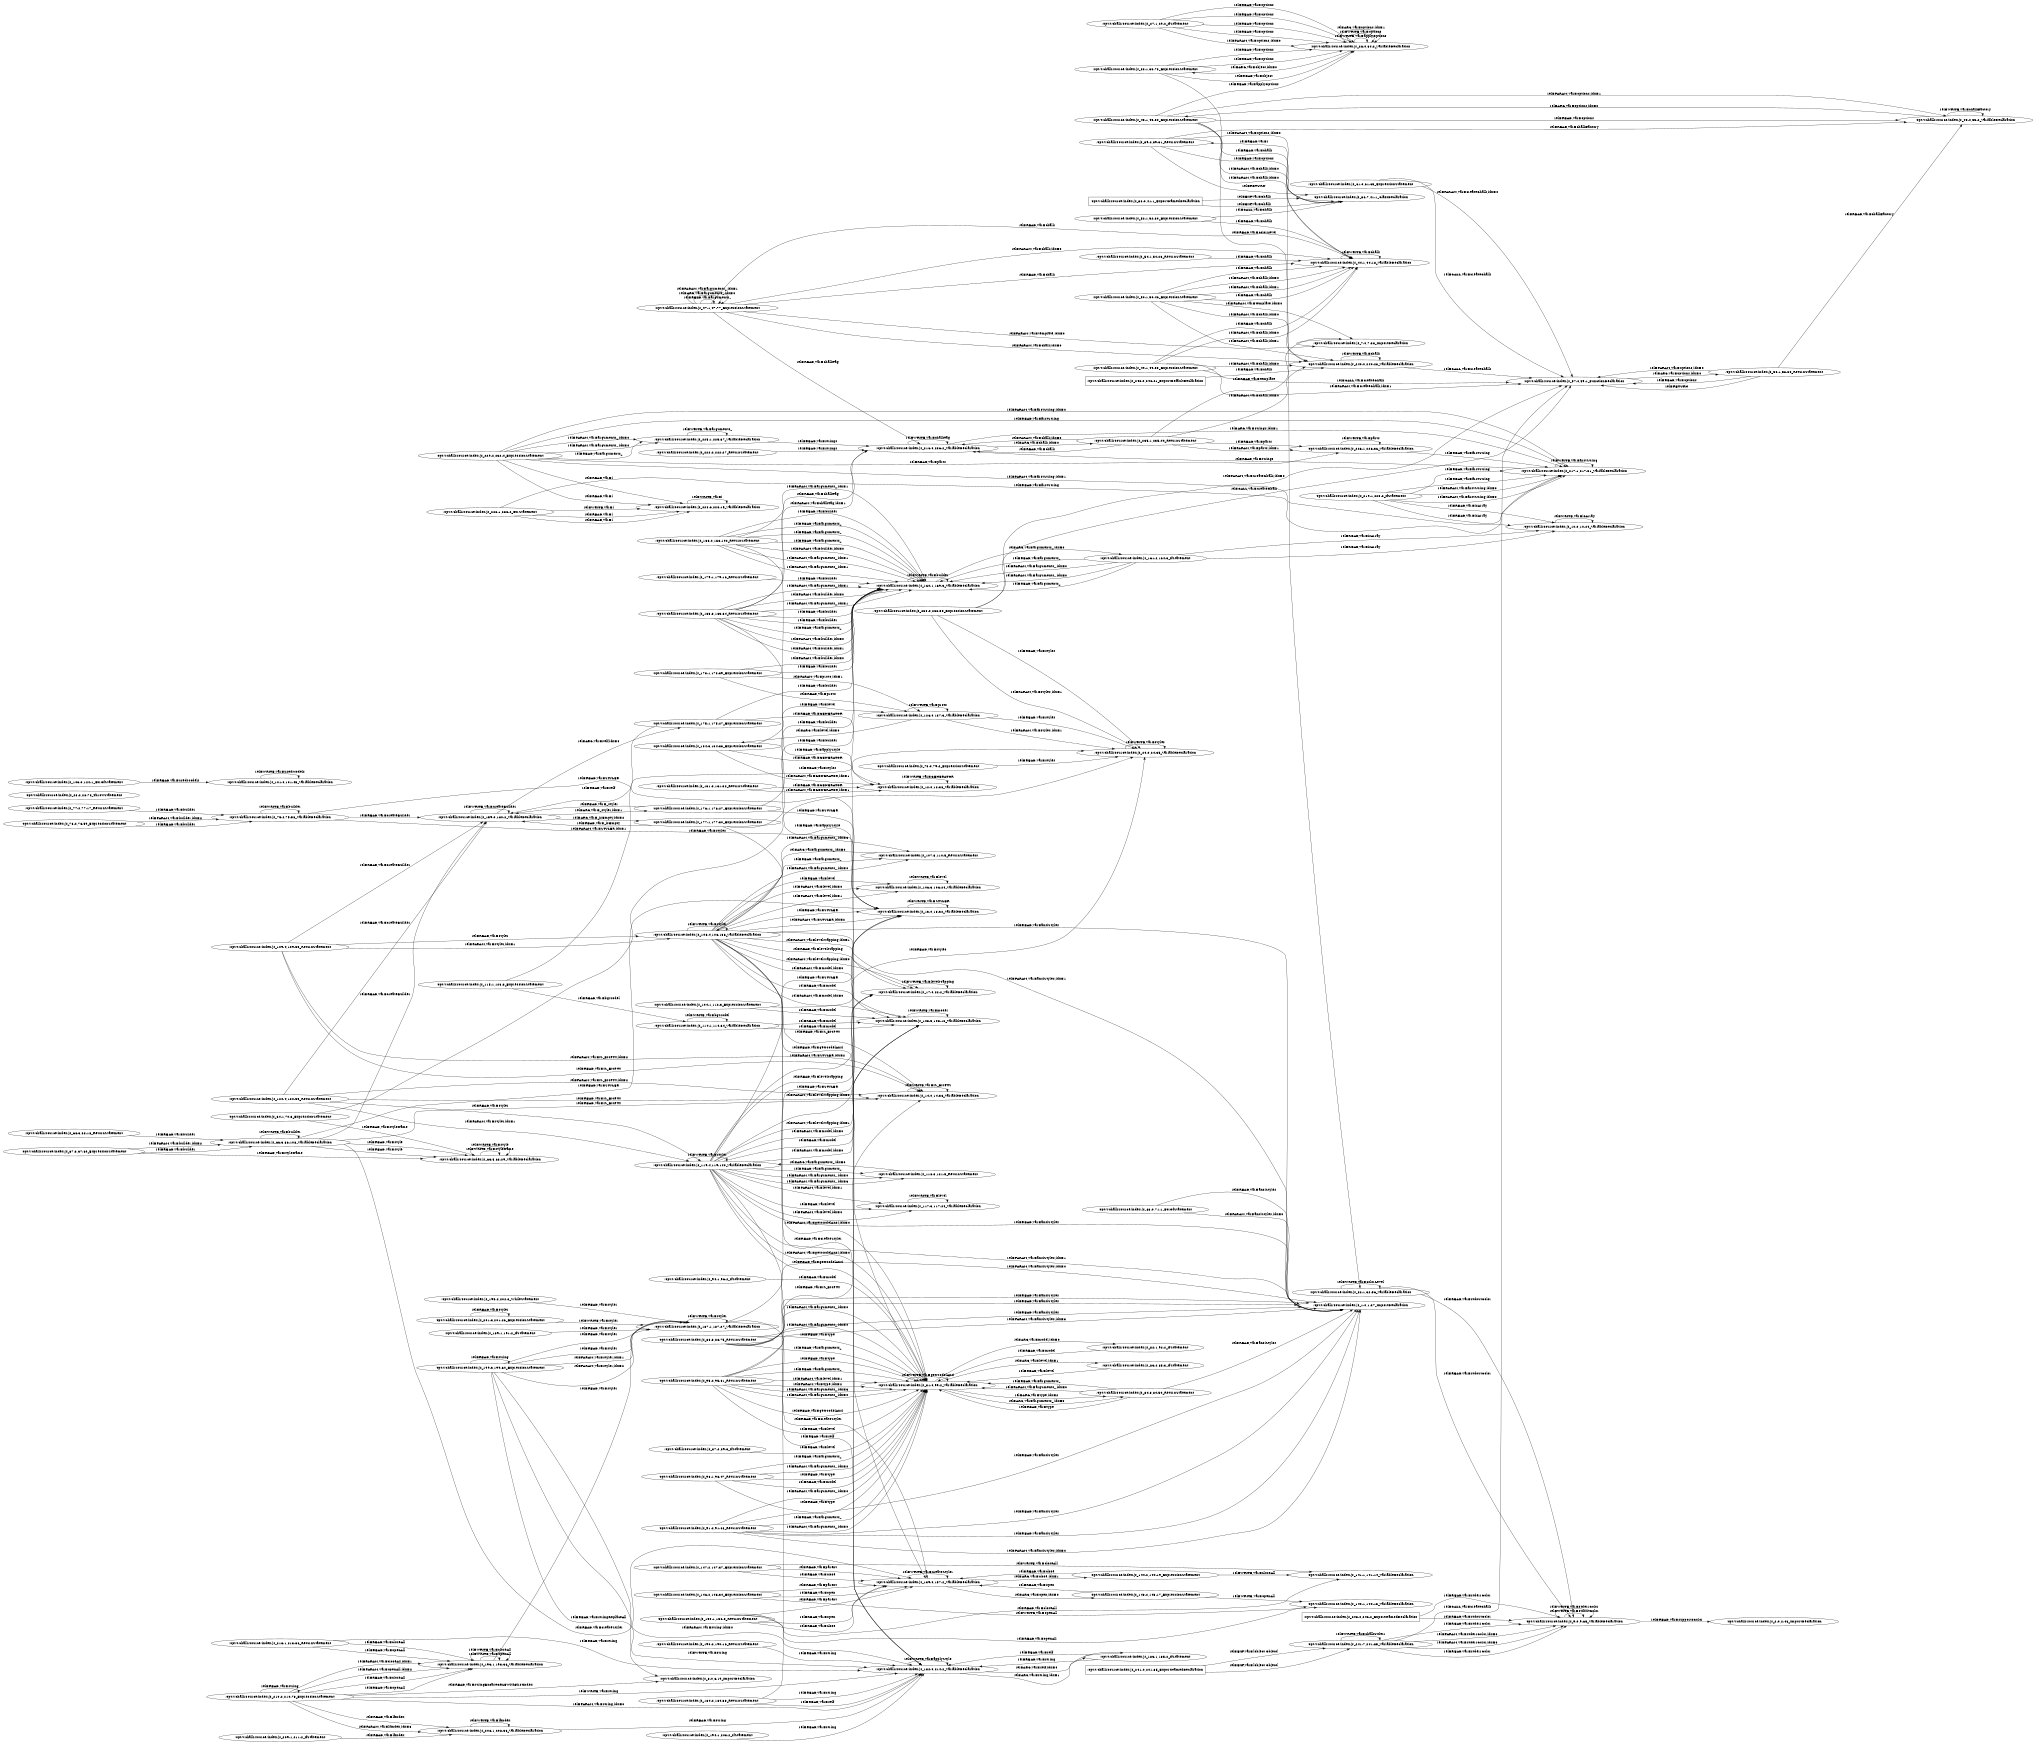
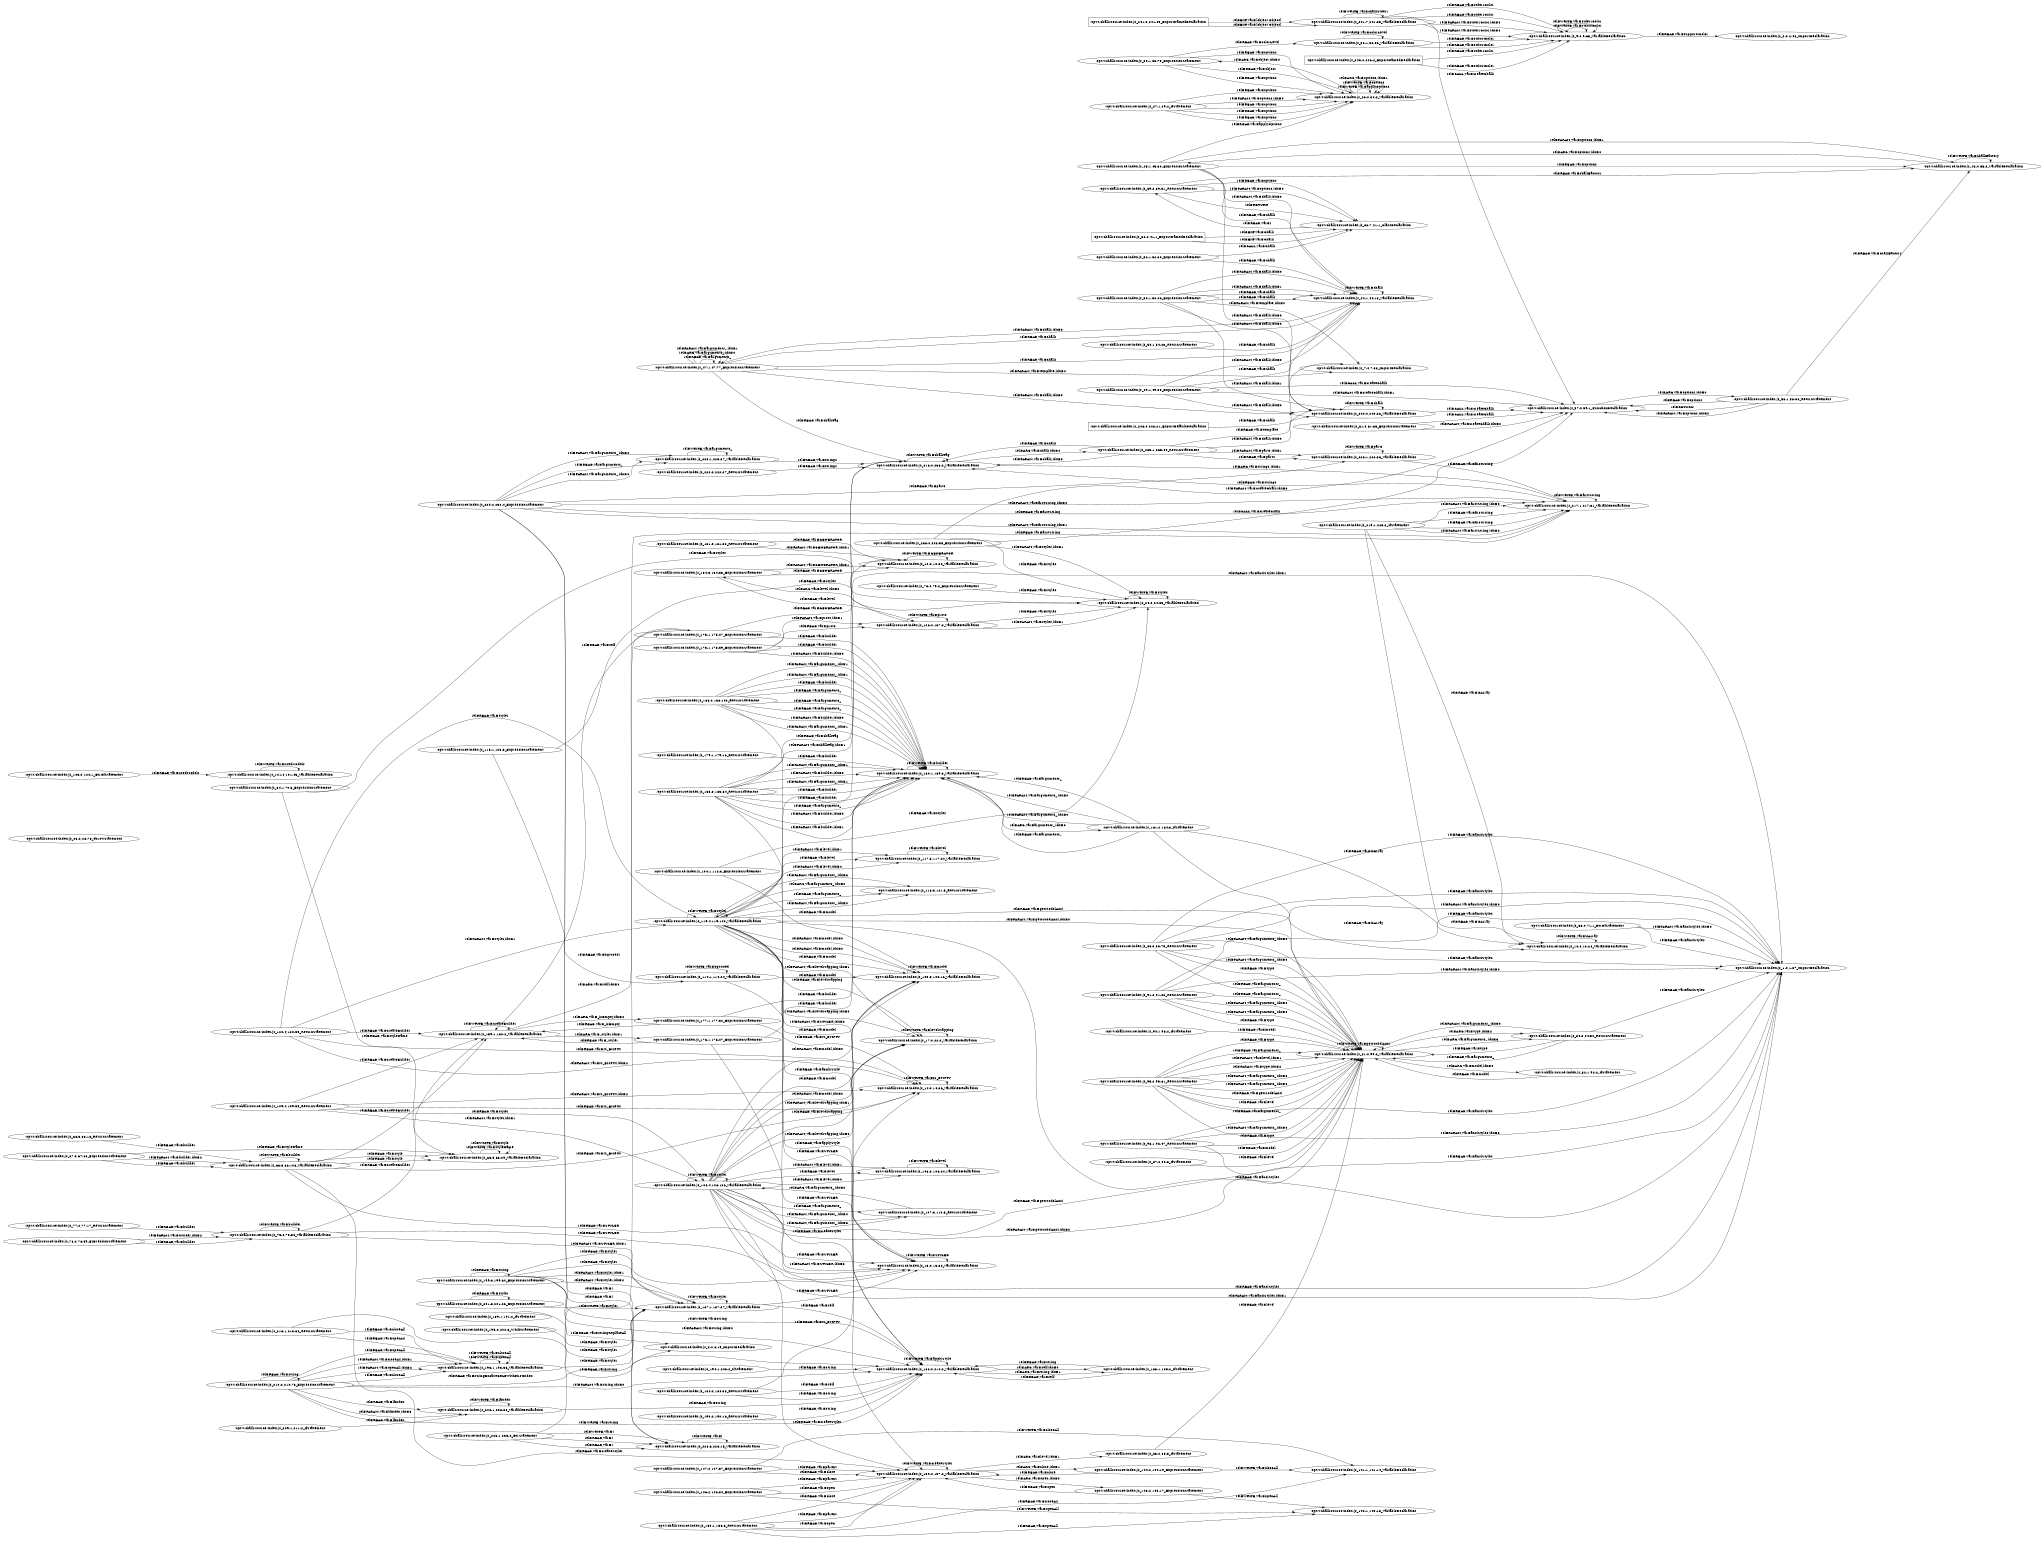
(490, 817) -> (490, 1034)
(1017, 1365) -> (1028, 1462)
